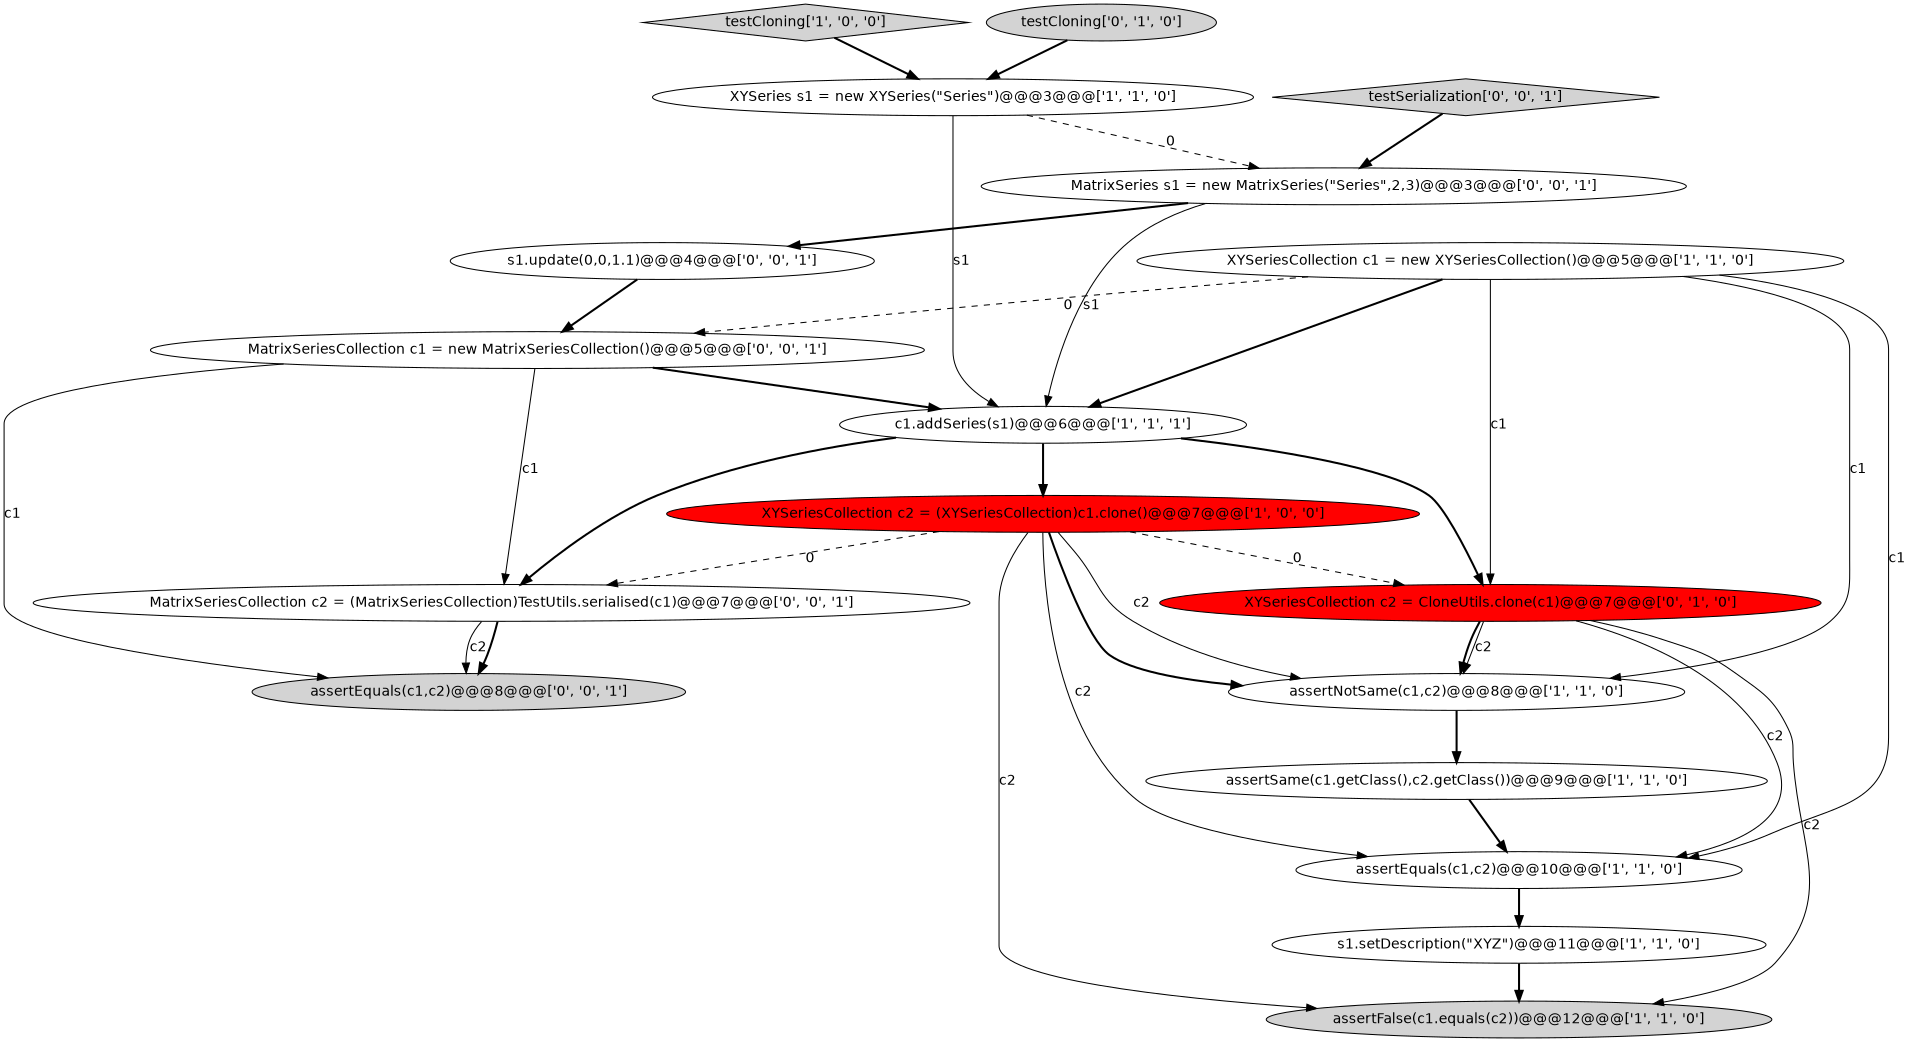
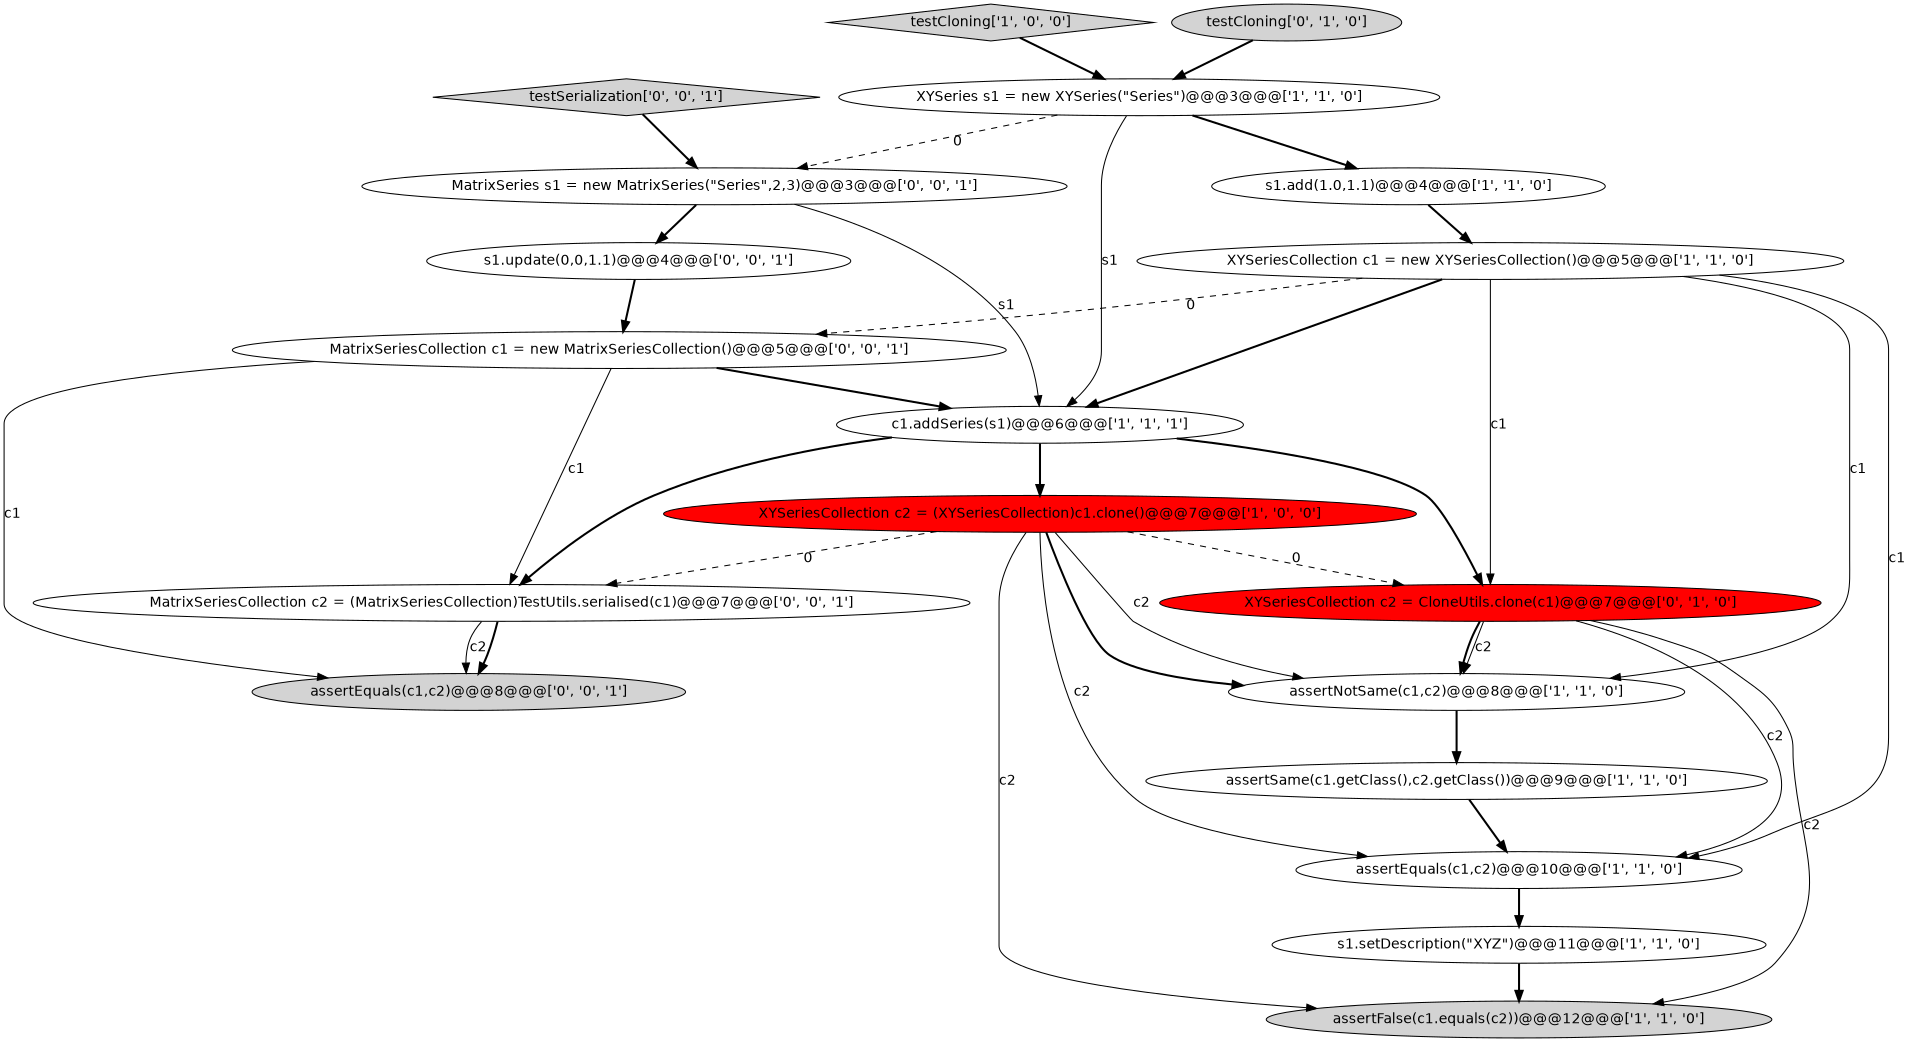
none -> (1408, 186)
